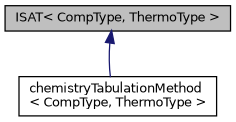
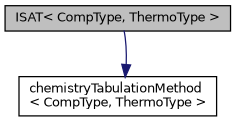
(109, 60) -> (126, 47)
